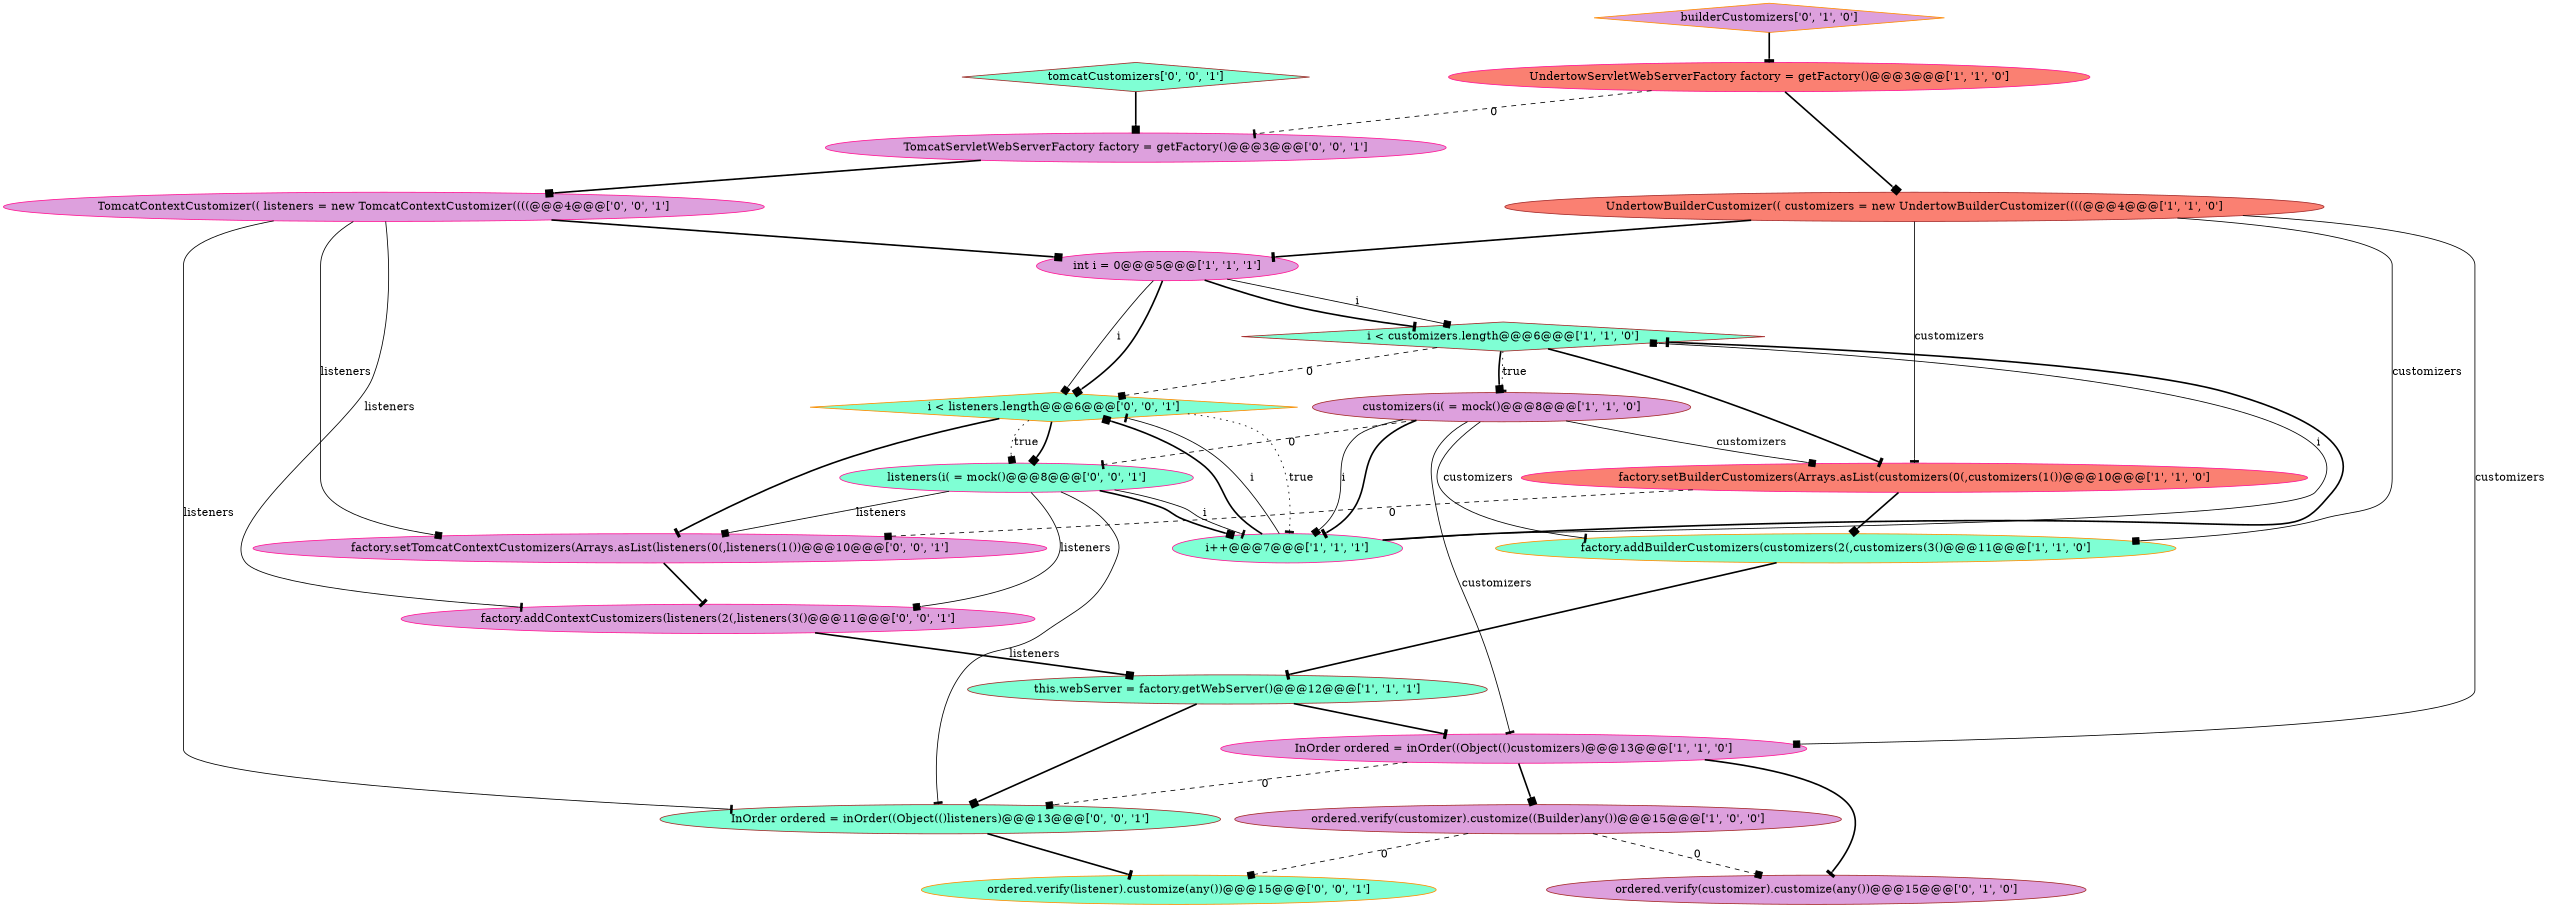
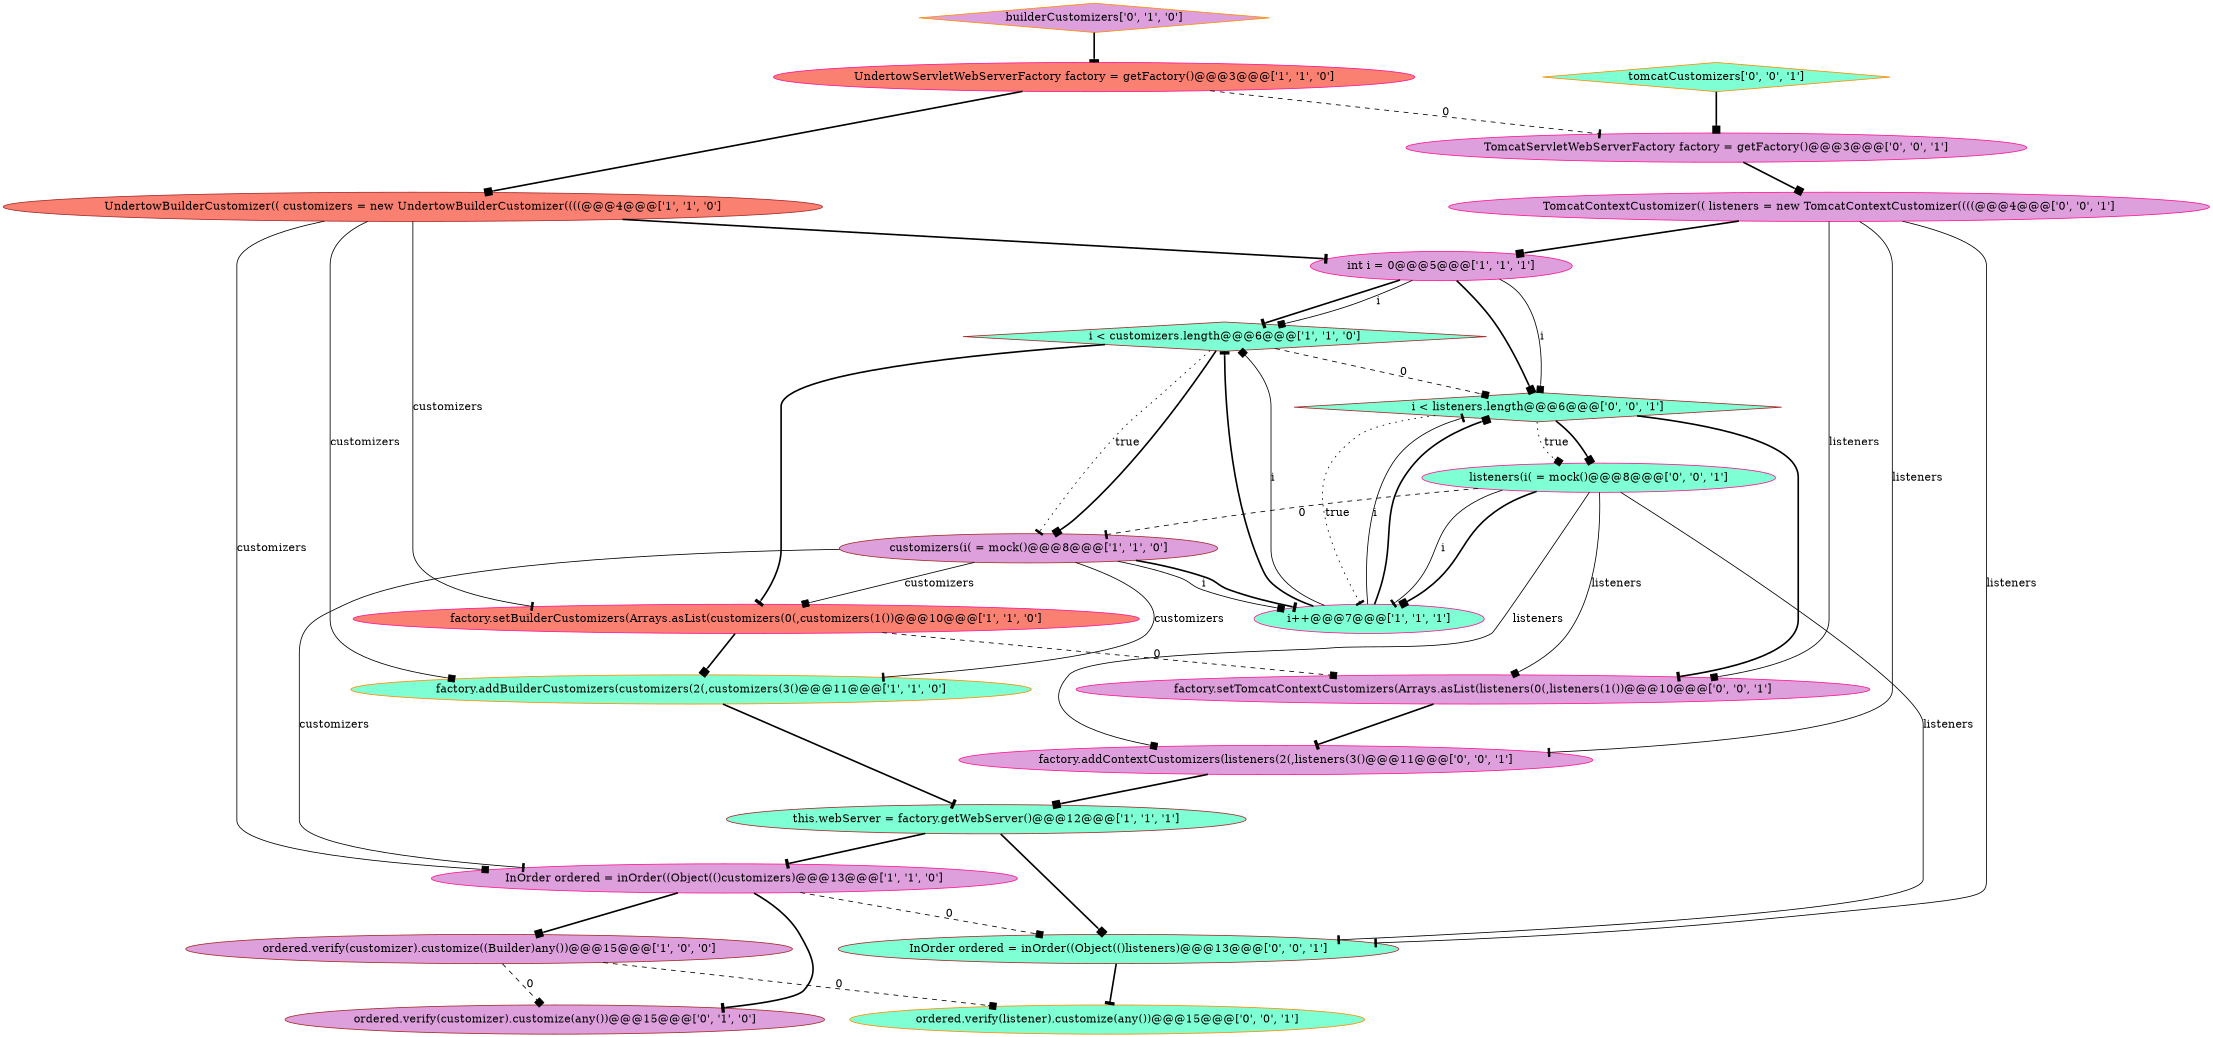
(1136, 77) -> (1716, 77)
(1054, 407) -> (1538, 407)
(1261, 442) -> (1293, 508)
